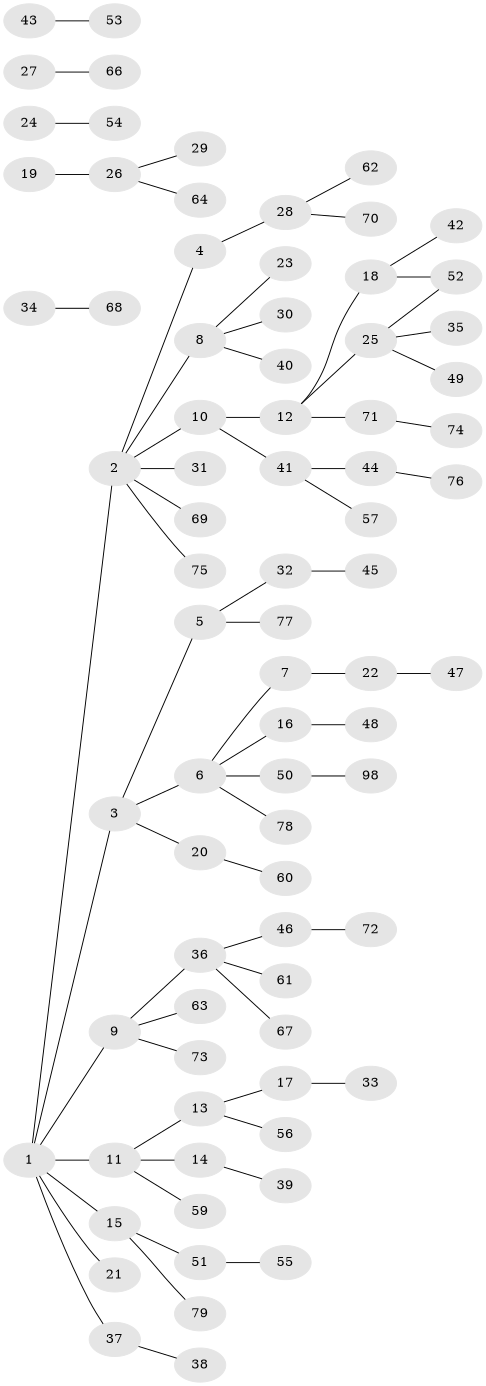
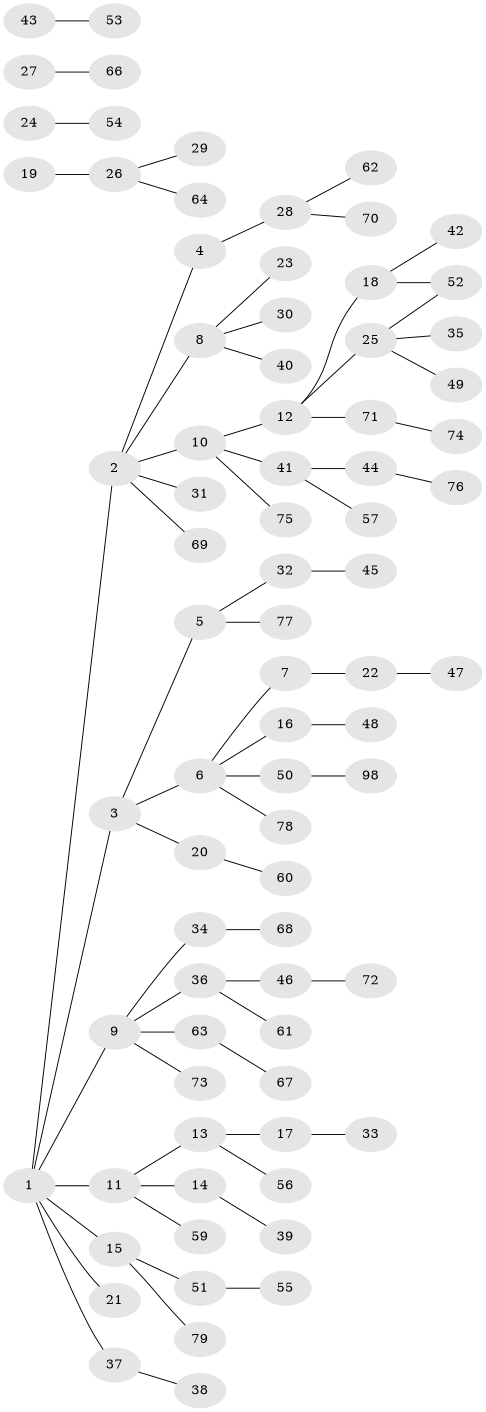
(155, 521) -> (243, 481)
none -> (155, 979)
(243, 994) -> (243, 1058)
